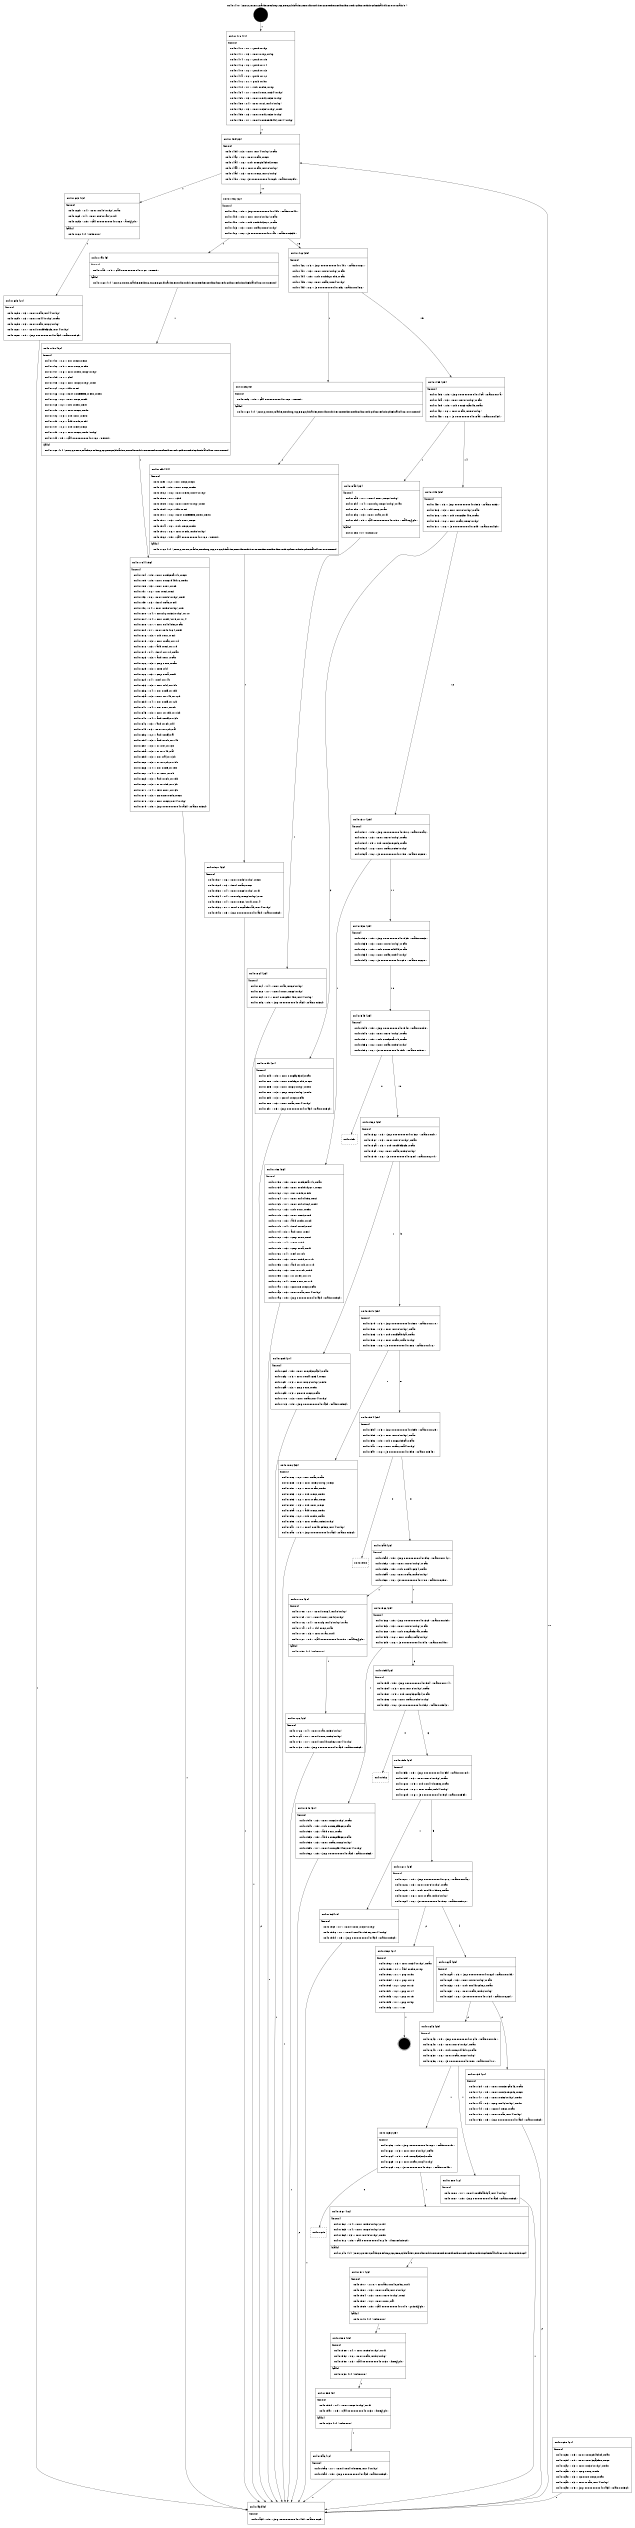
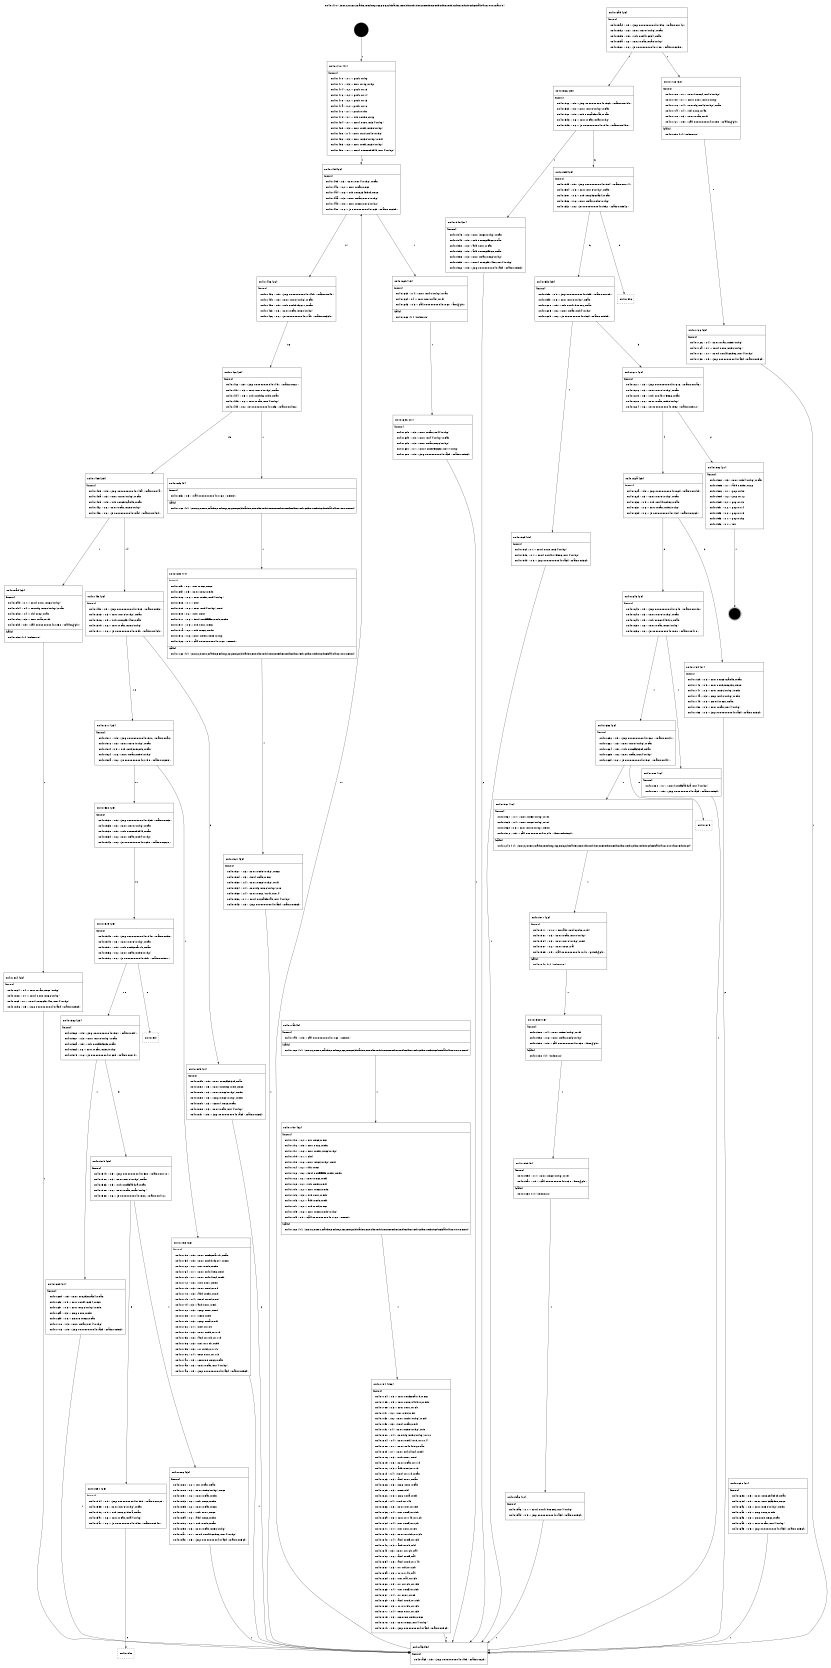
(220, 245) -> none
(406, 1498) -> none
